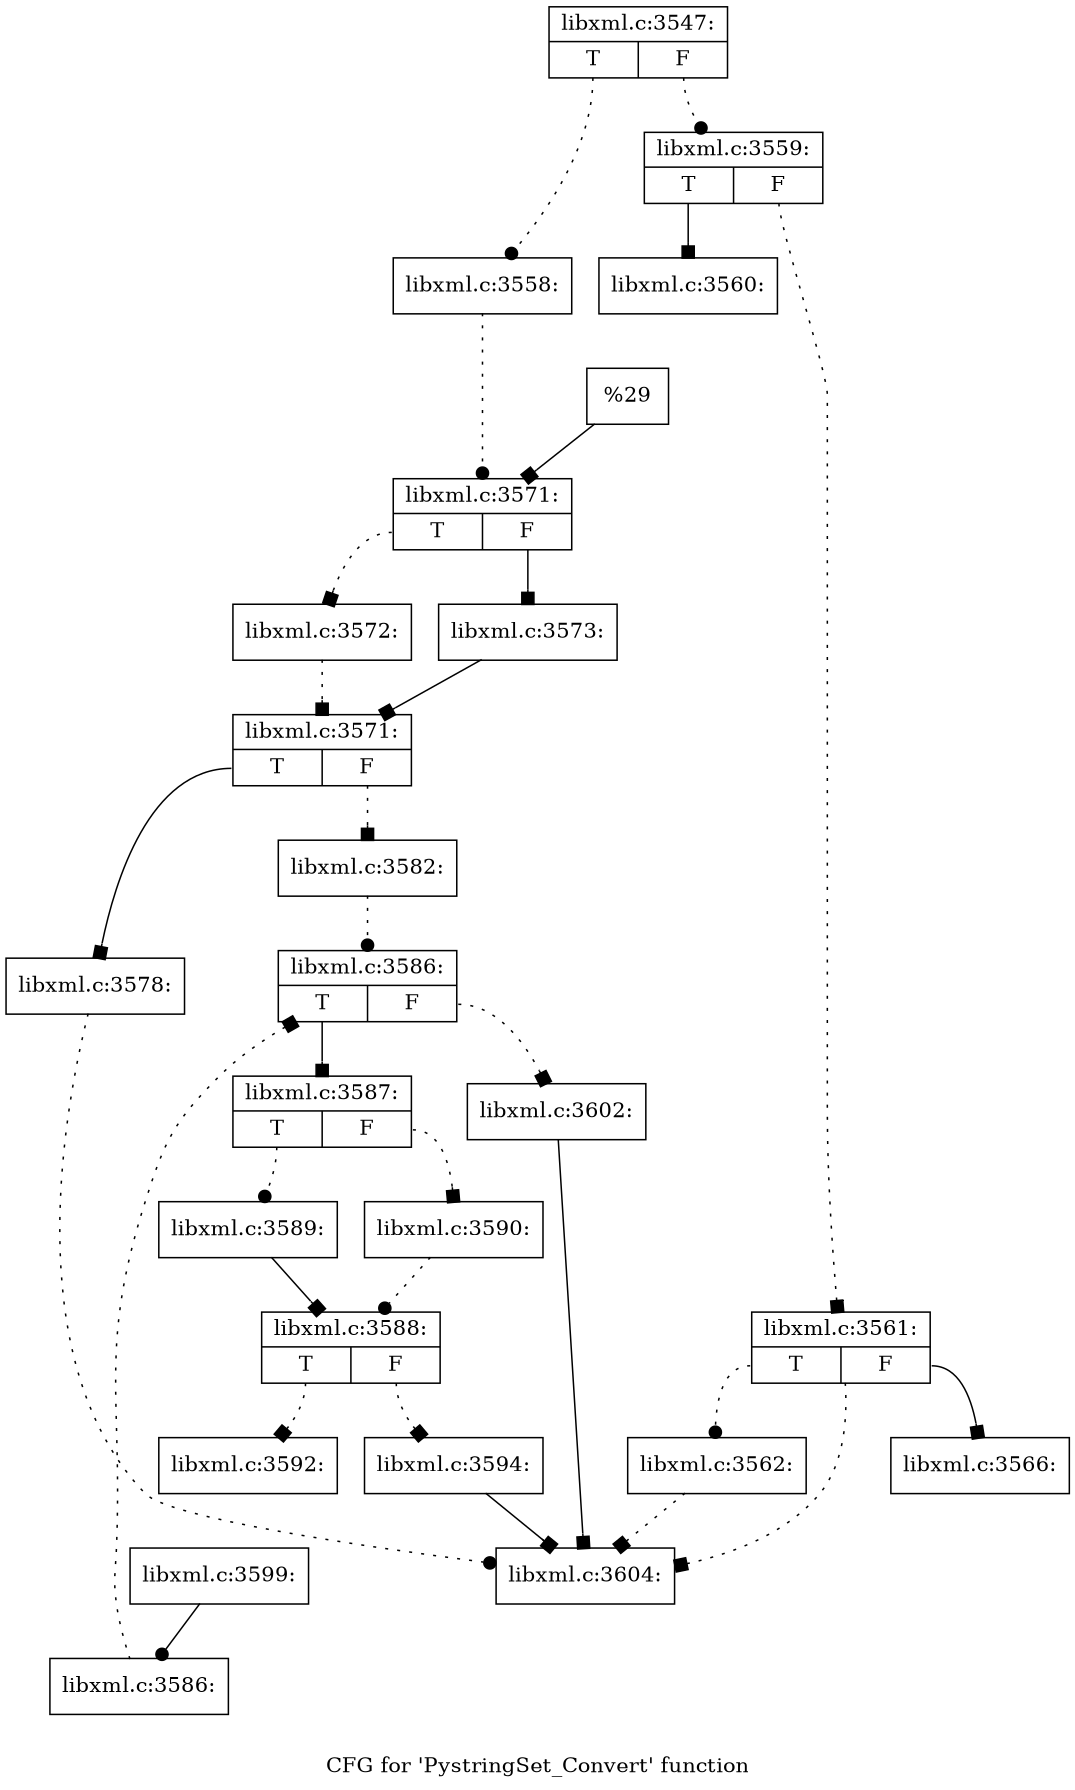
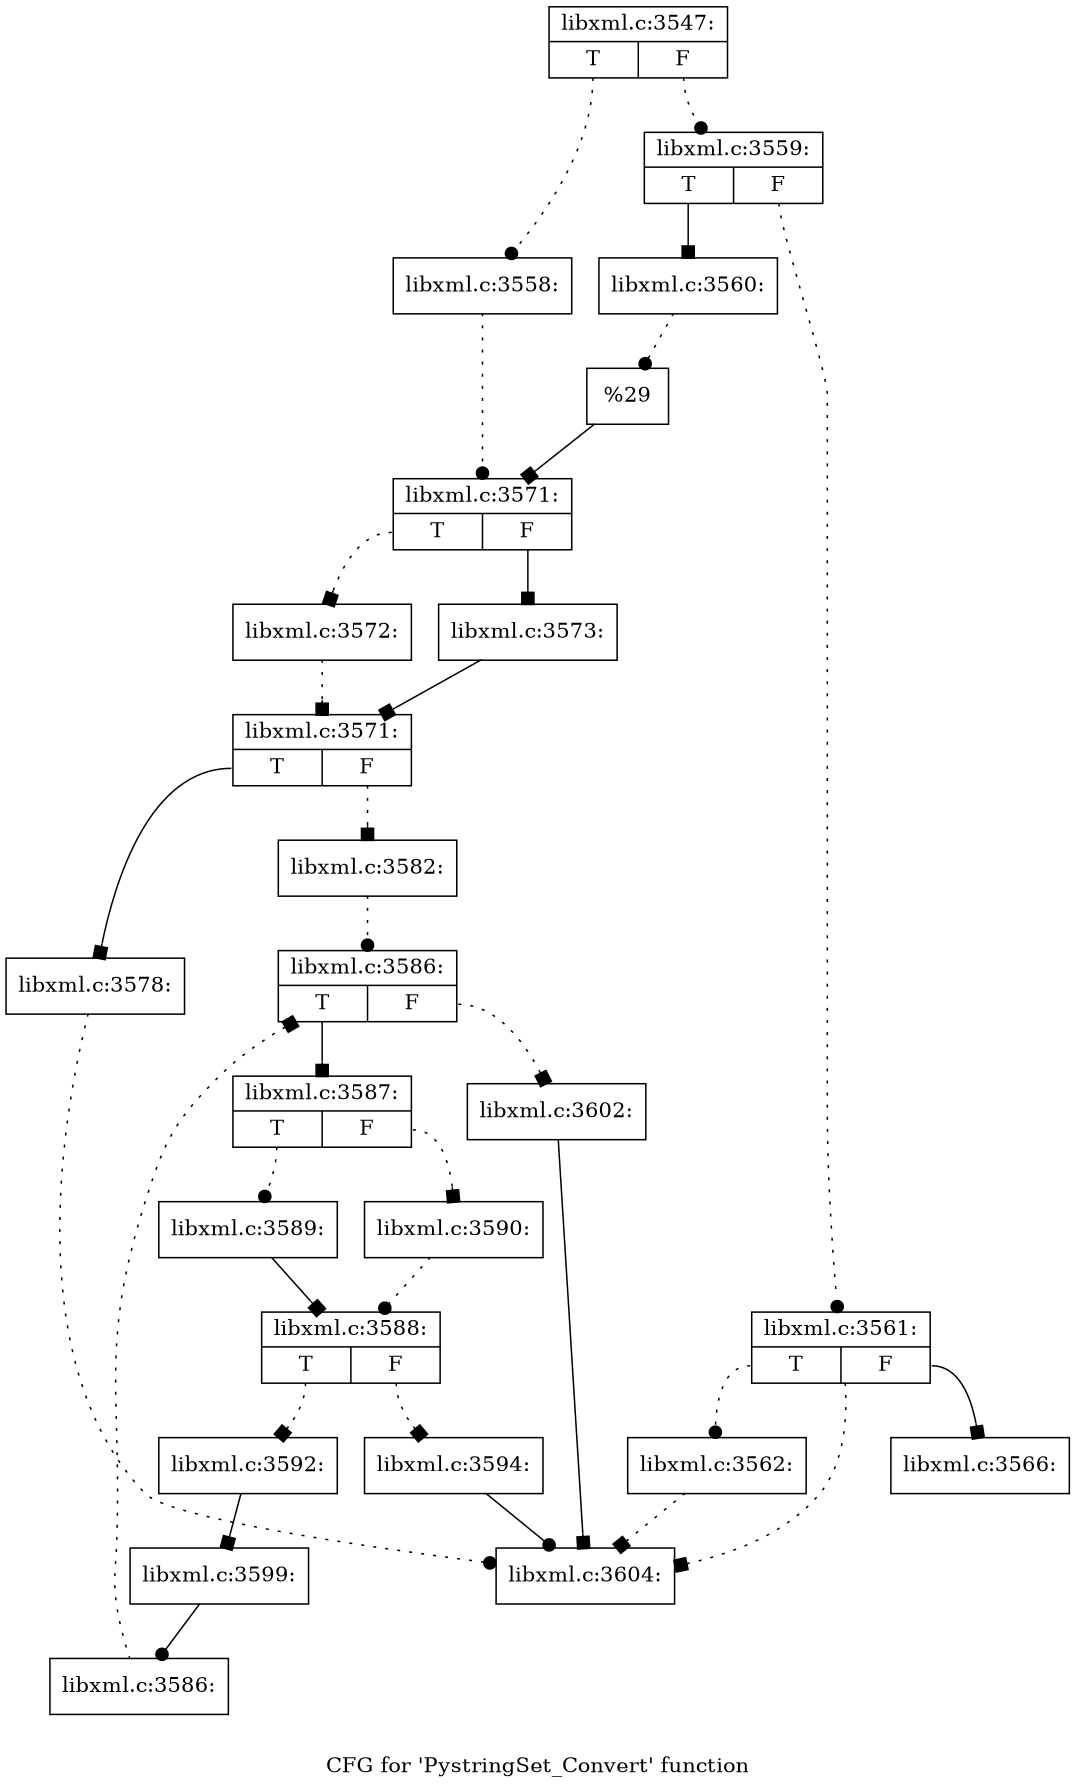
none -> (661, 336)
(827, 747) -> (827, 747)
none -> (236, 1513)
(515, 1517) -> (515, 1517)
